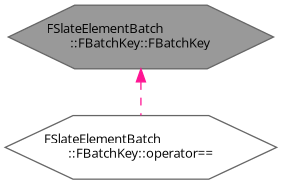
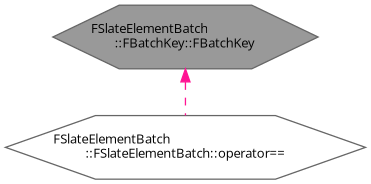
(141, 147) -> (185, 147)
